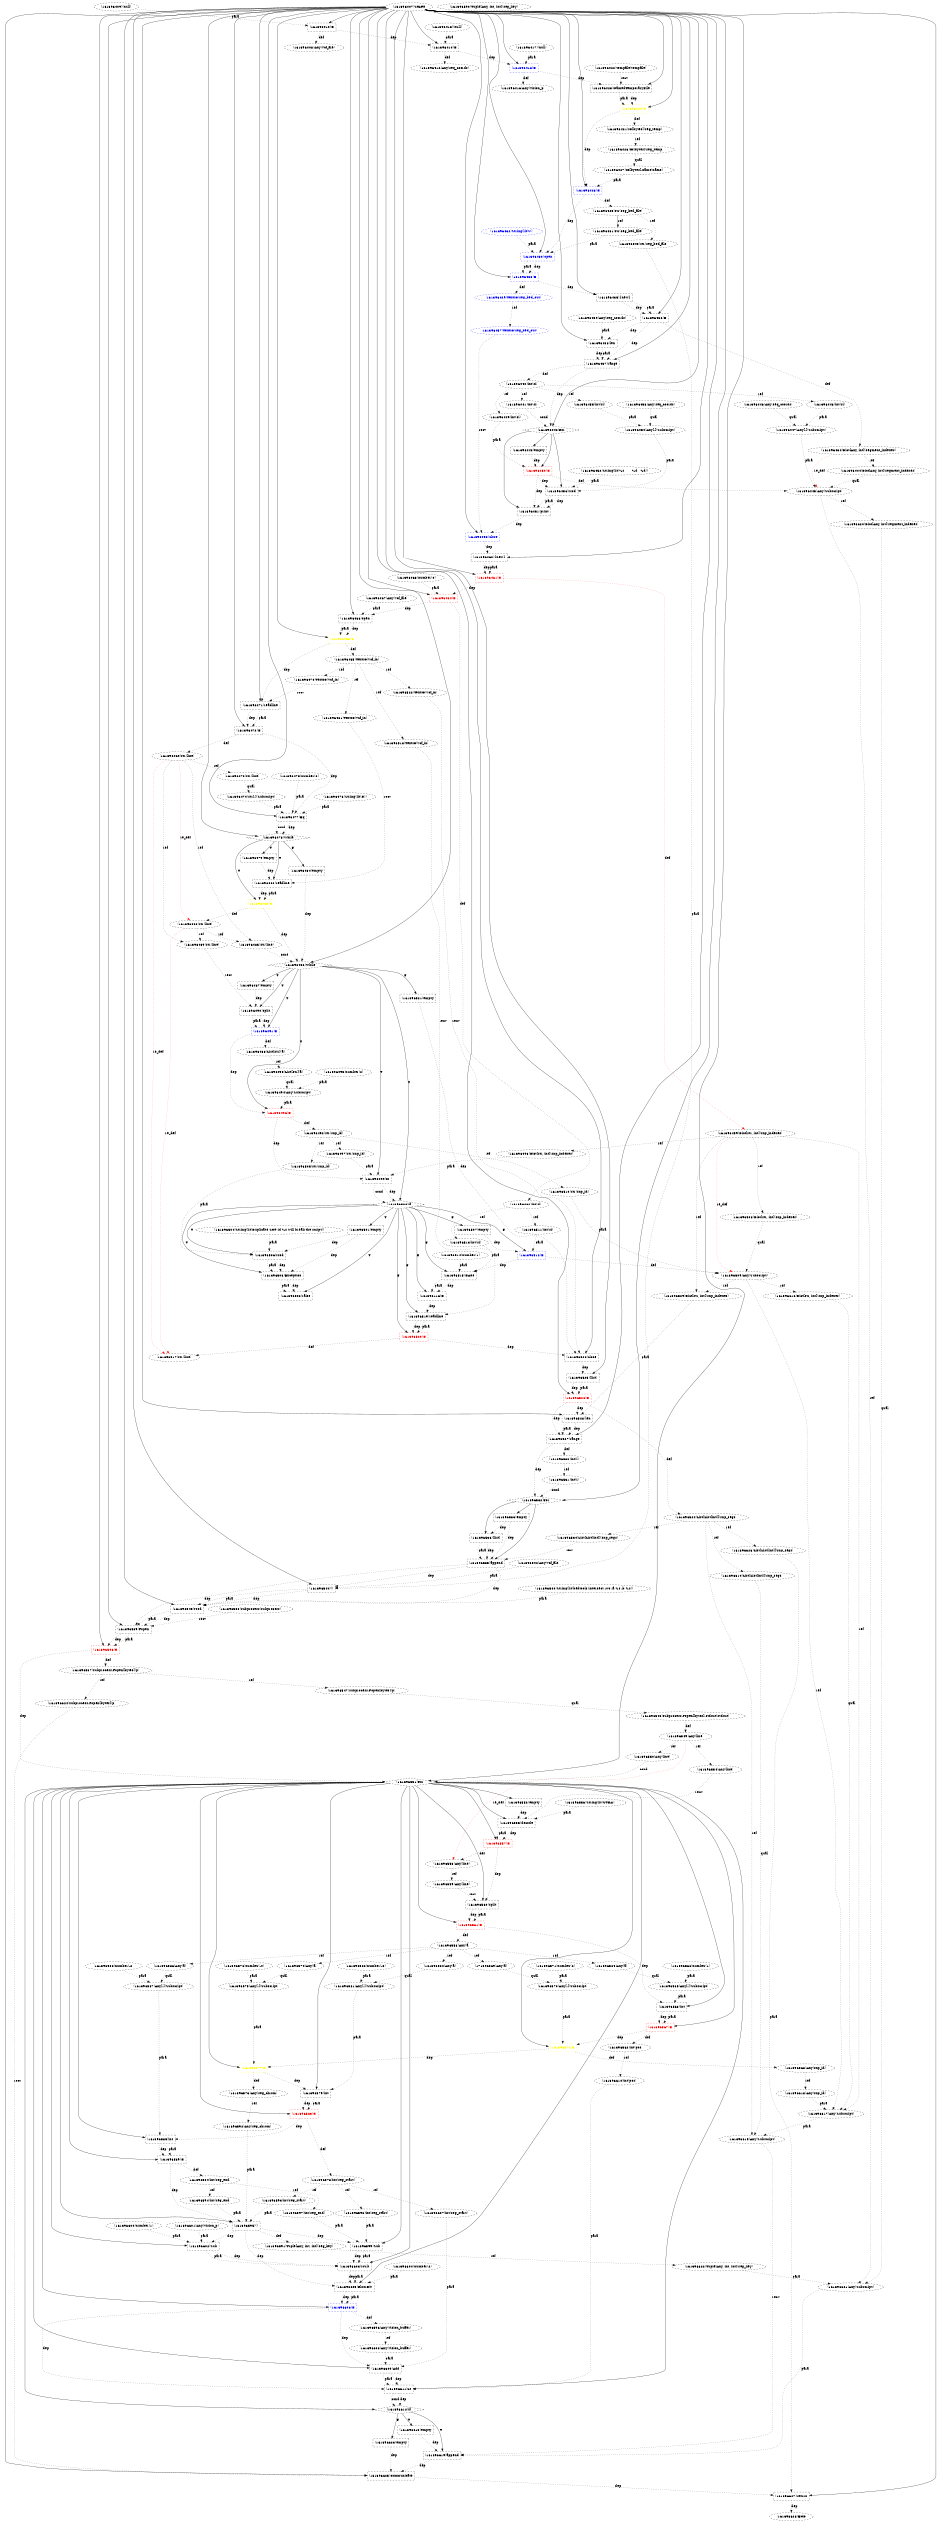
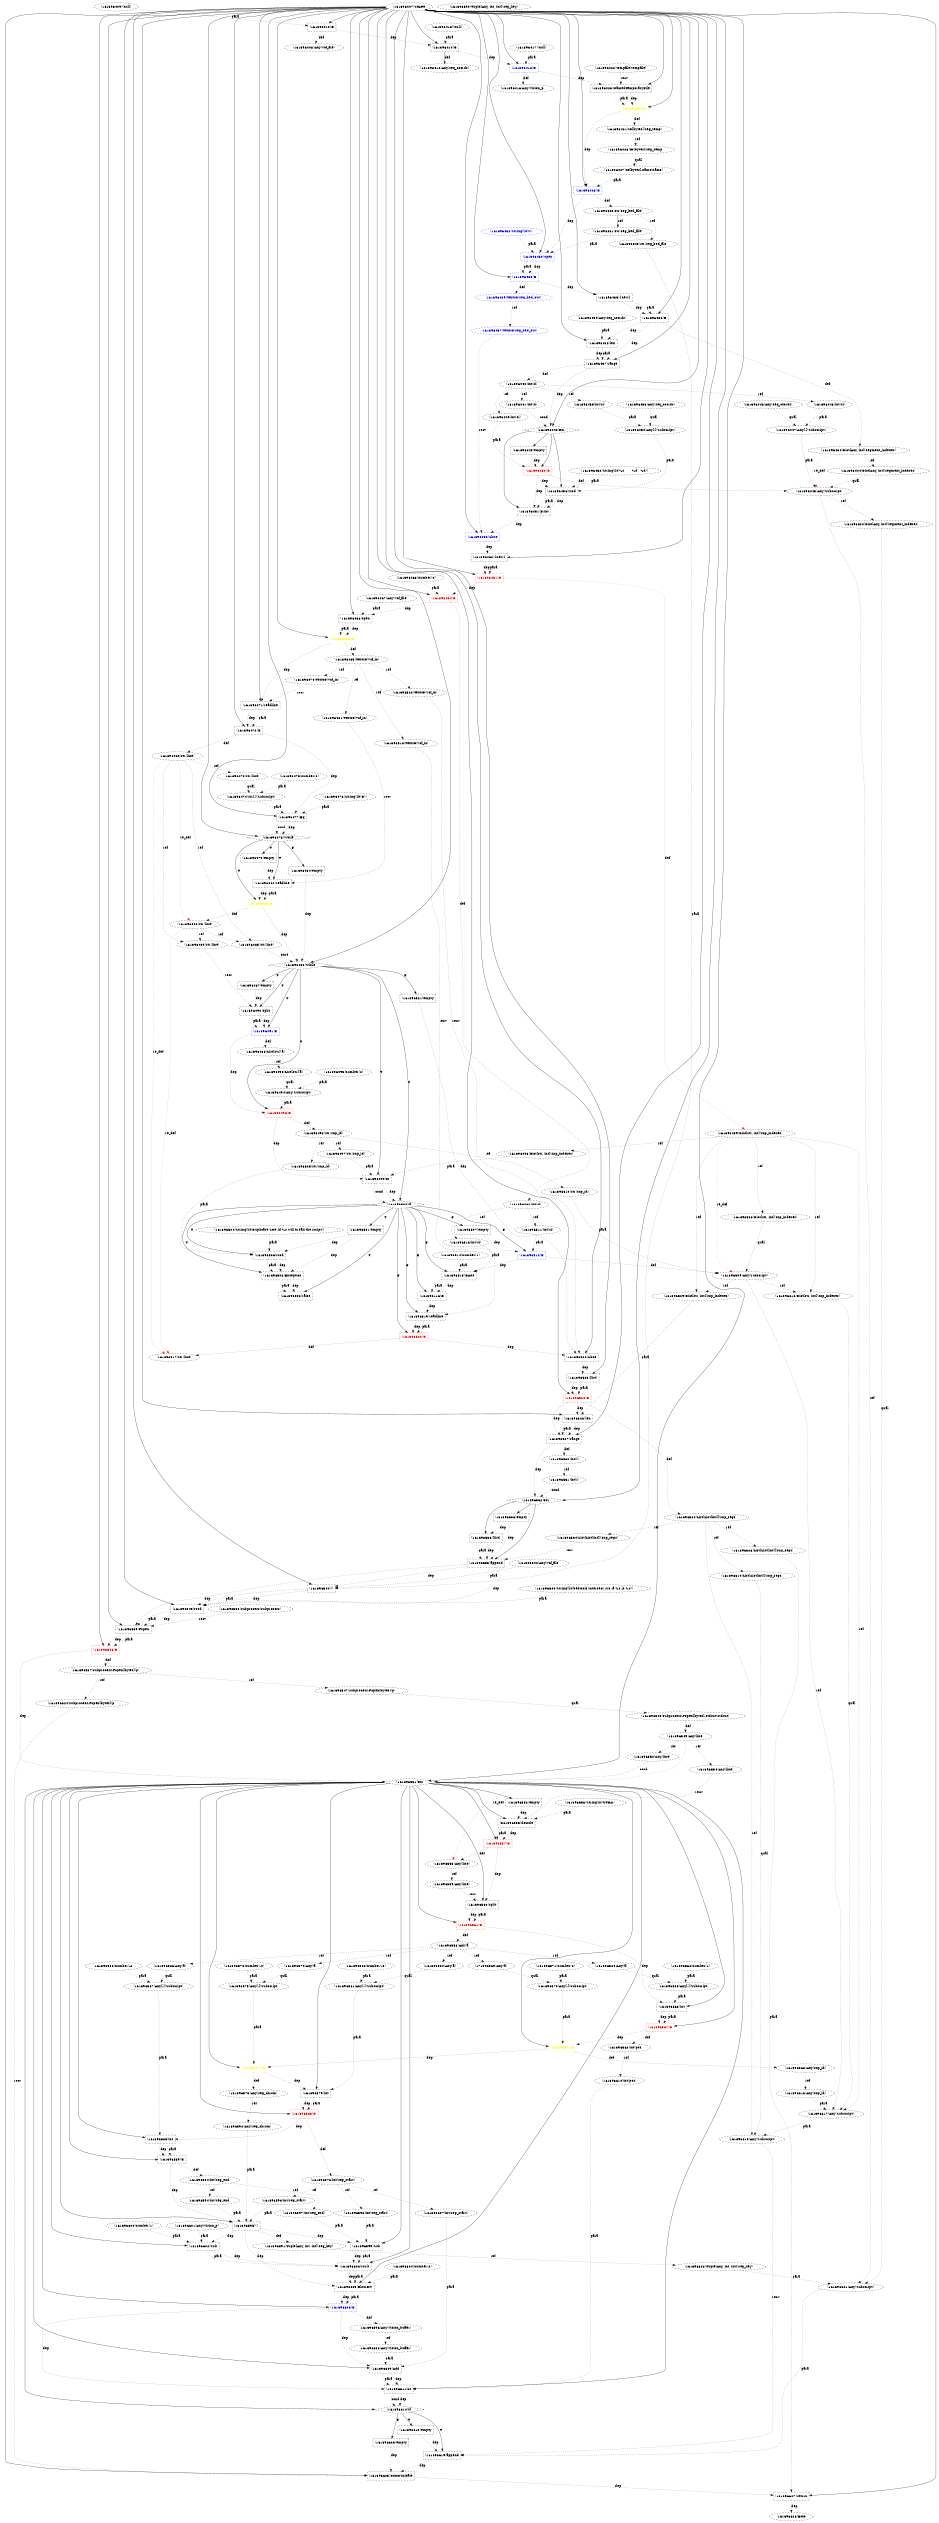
(445, 57) -> (445, 57)
(296, 796) -> (276, 786)
none -> (815, 1200)
(517, 1823) -> (517, 1823)
